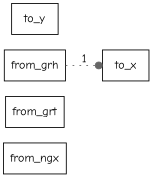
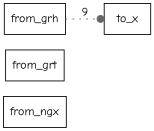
(35, 19) -> none
(84, 59) -> (85, 12)
